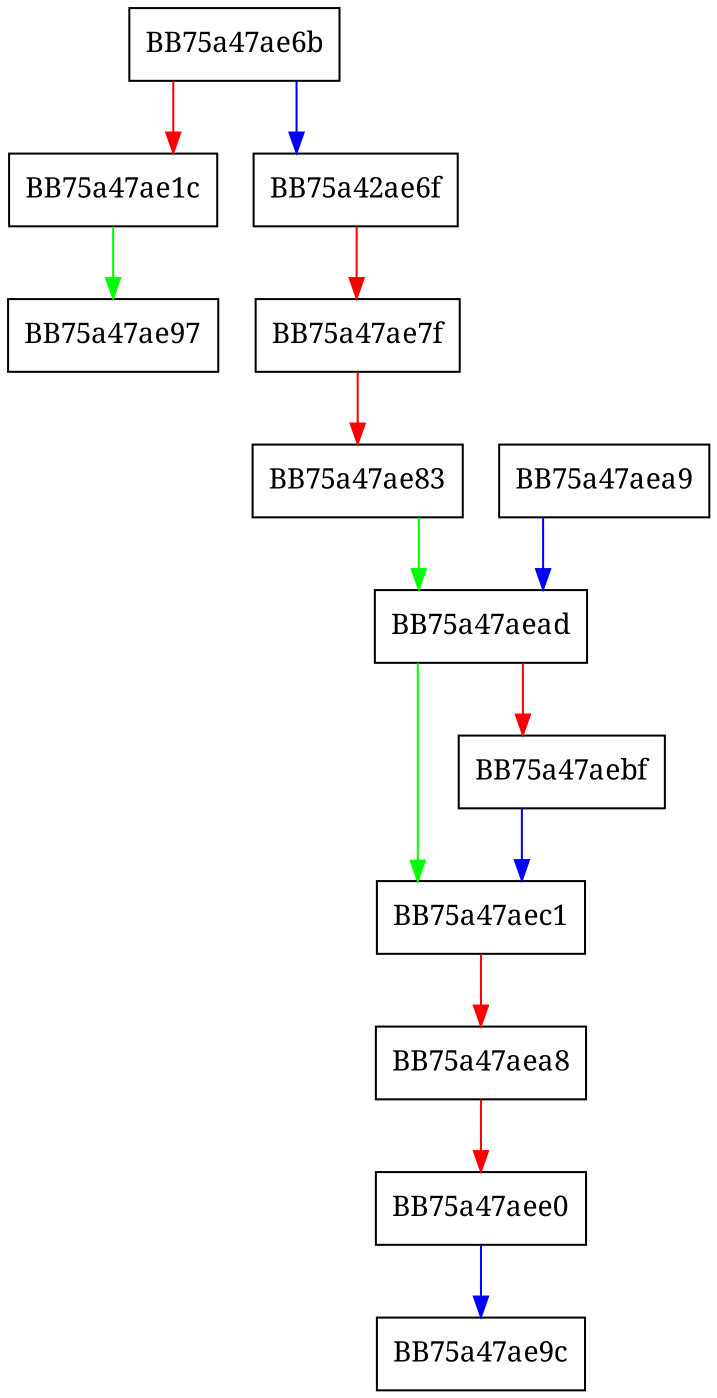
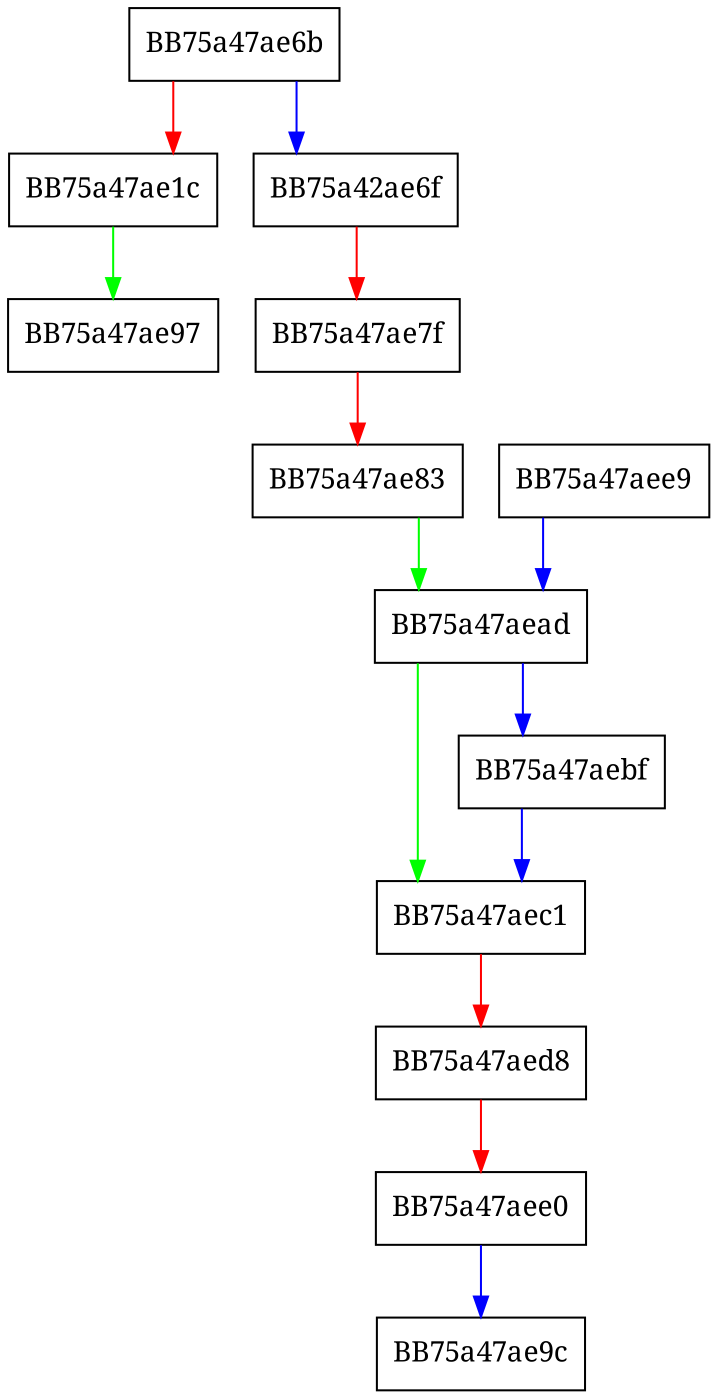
(604, 481) -> (604, 481)
(523, 689) -> (523, 689)
(481, 1063) -> (481, 1063)
